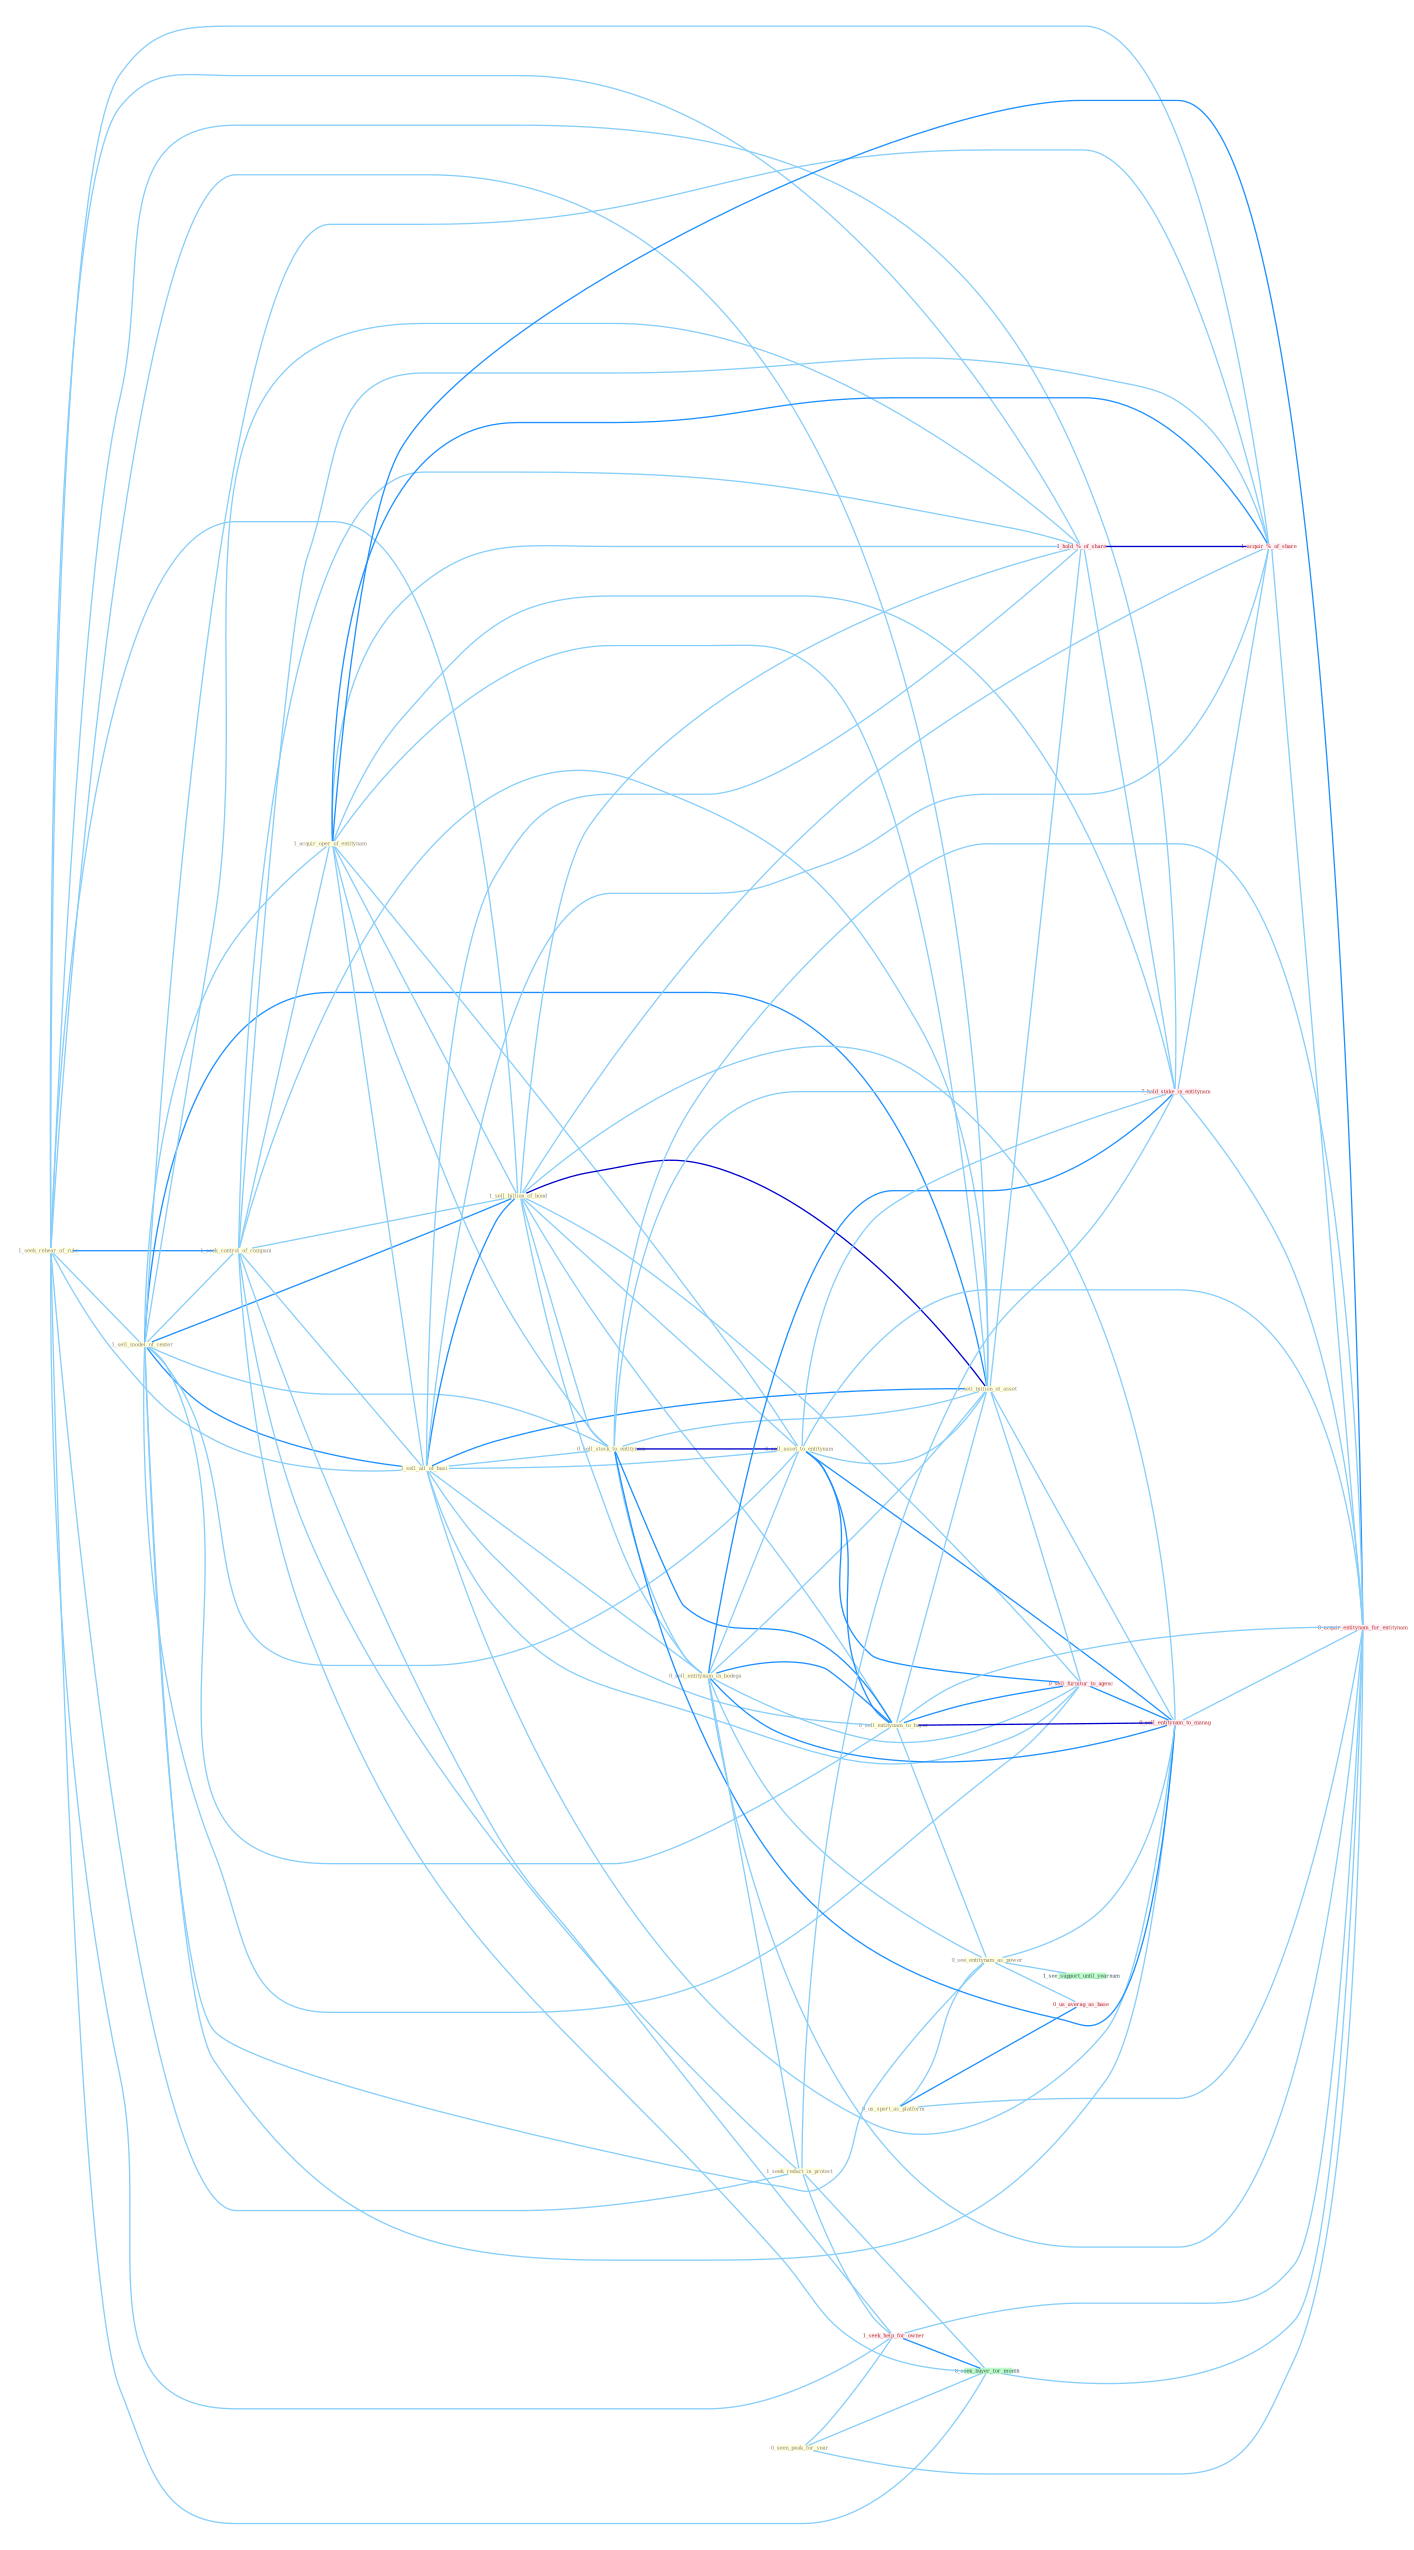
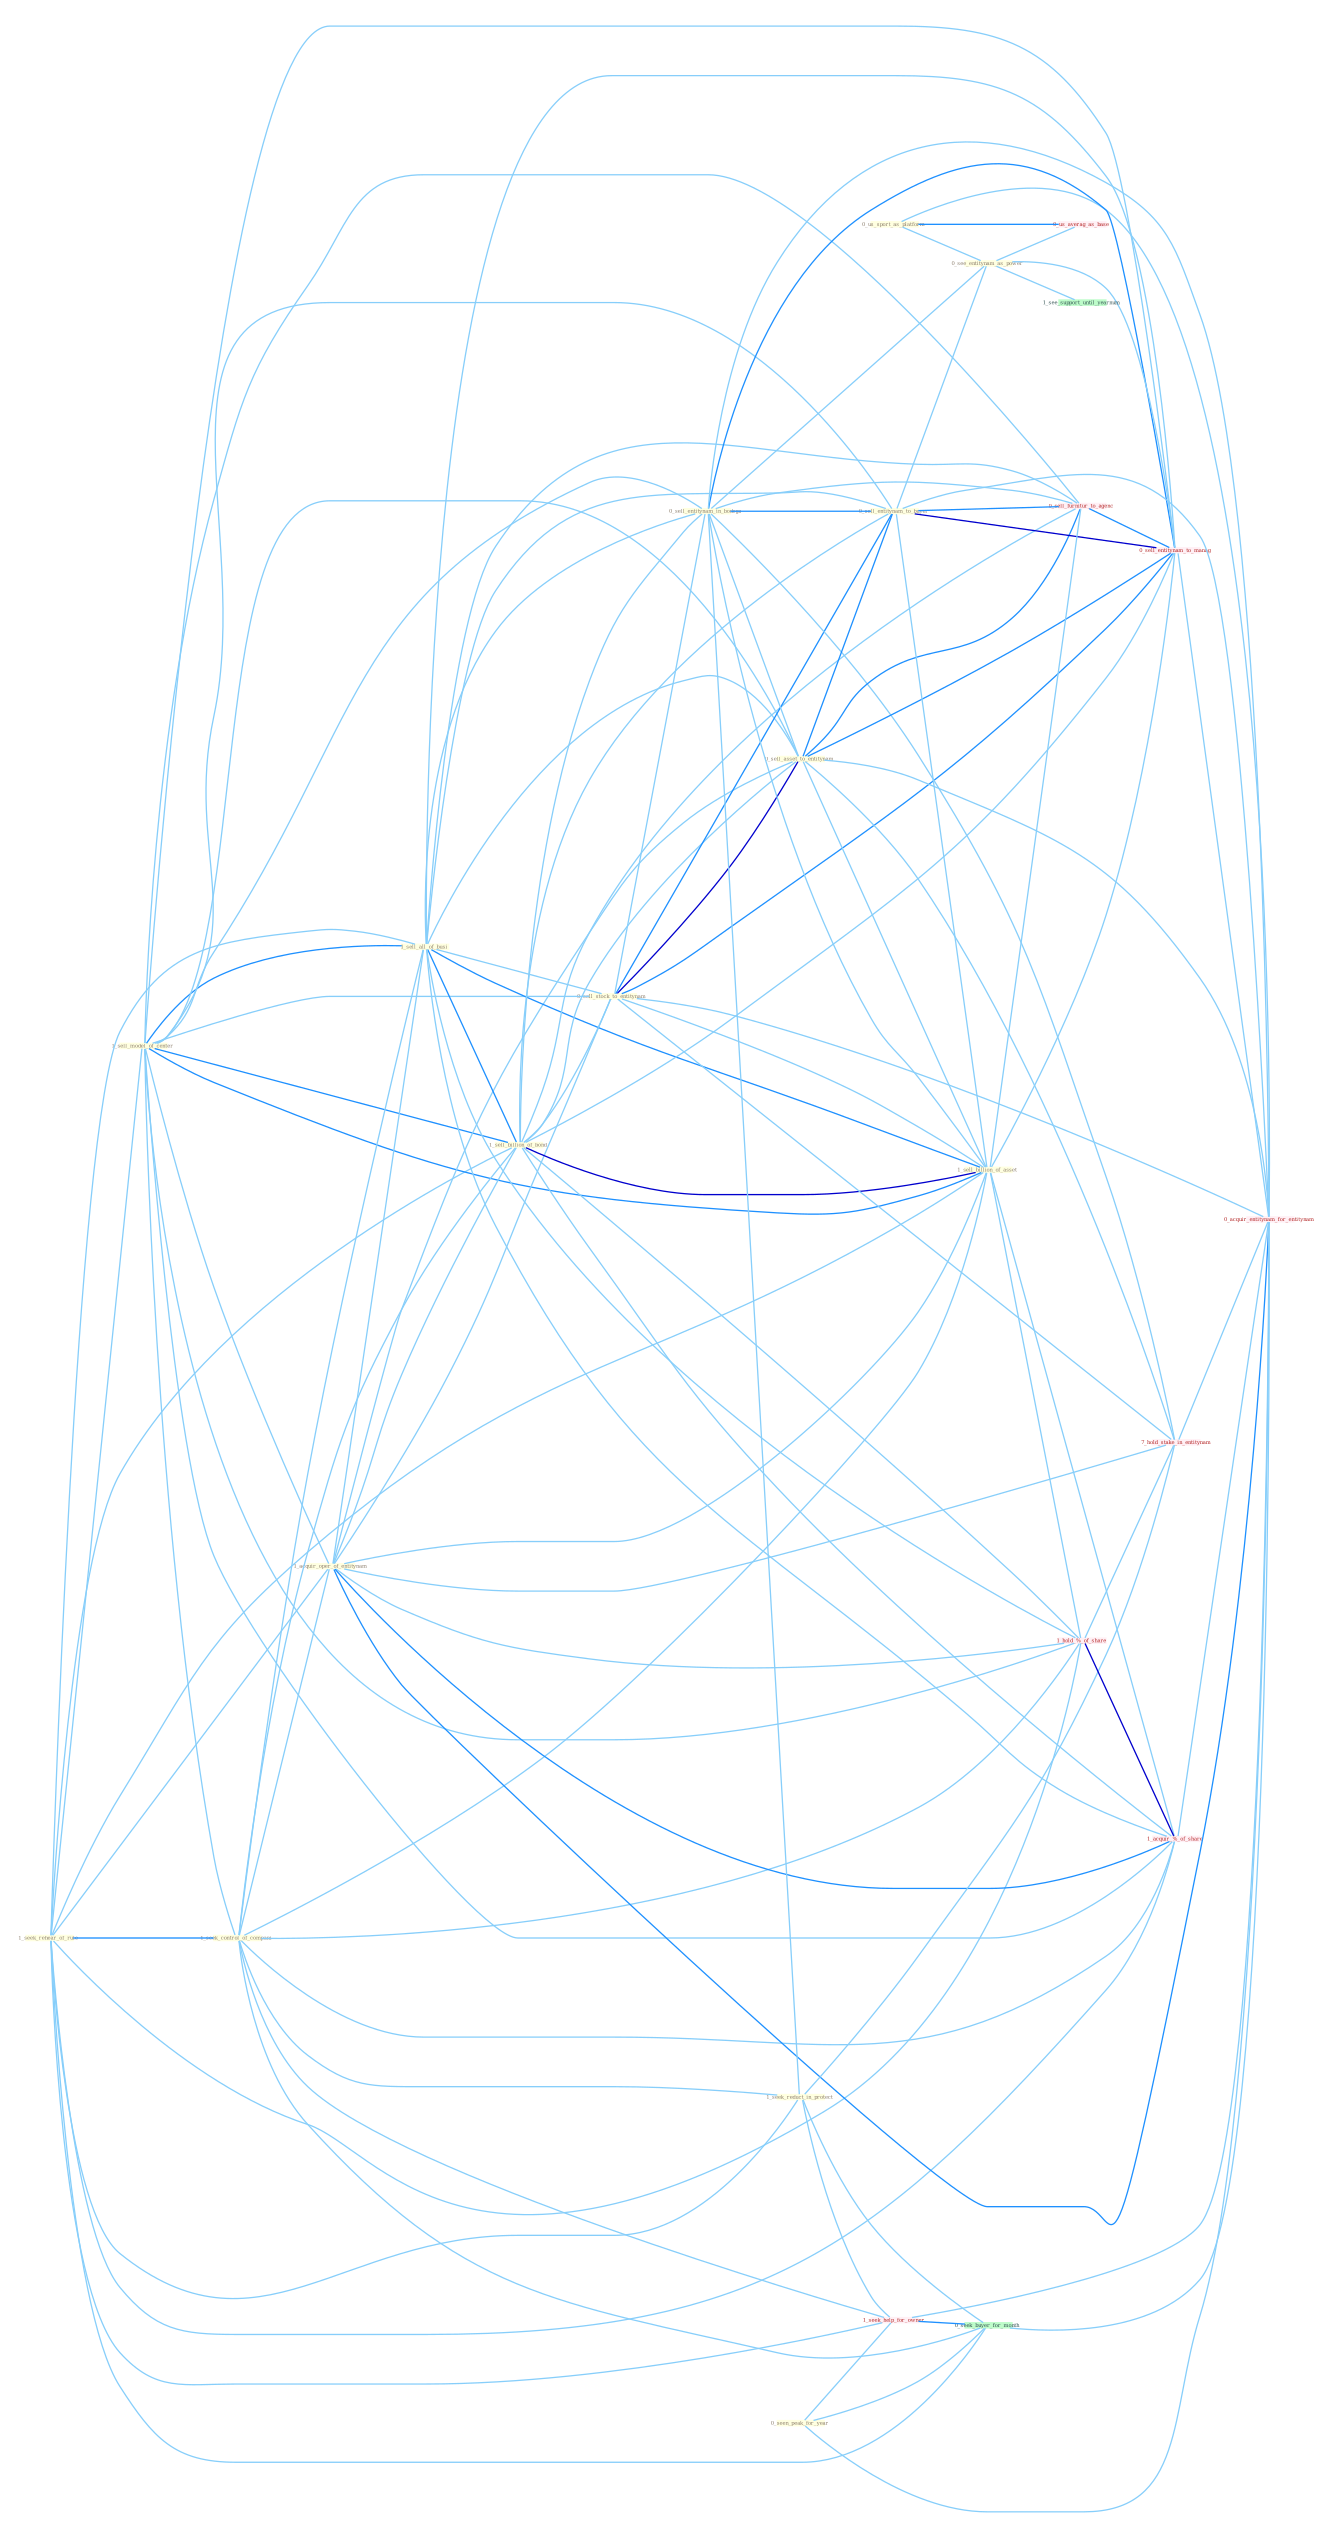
(456, 125) -> (183, 1761)
(1223, 819) -> (1082, 1504)
(816, 1268) -> (1008, 913)
(316, 2076) -> (364, 679)
